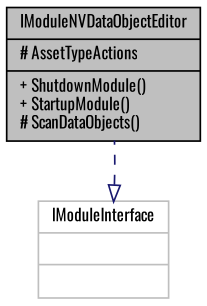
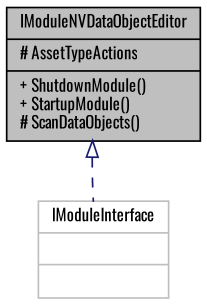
(115, 163) -> (92, 180)
